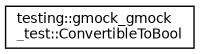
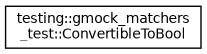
(100, 27) -> (103, 27)
